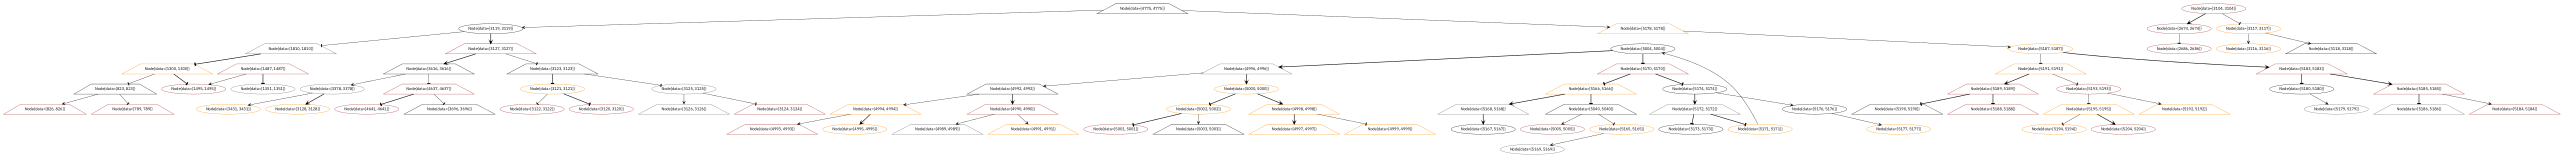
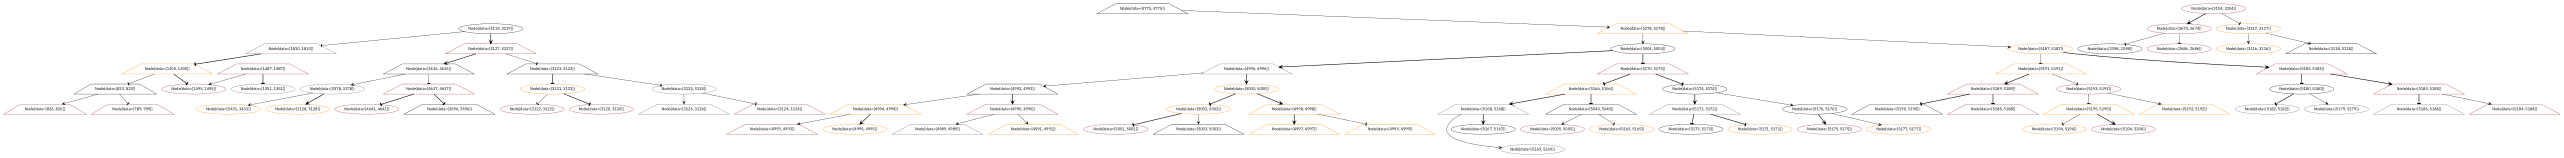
(814, 19) -> none
none -> (2110, 49)
(1720, 77) -> (1643, 37)
(439, 99) -> (439, 99)
none -> (2267, 109)
none -> (1829, 129)
(1578, 139) -> (1459, 140)
